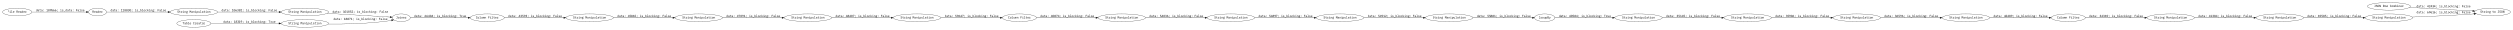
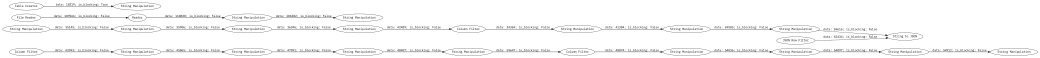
(2389, 6) -> (796, 41)
(60, 10) -> (82, 16)
(401, 18) -> none
(1545, 18) -> none
